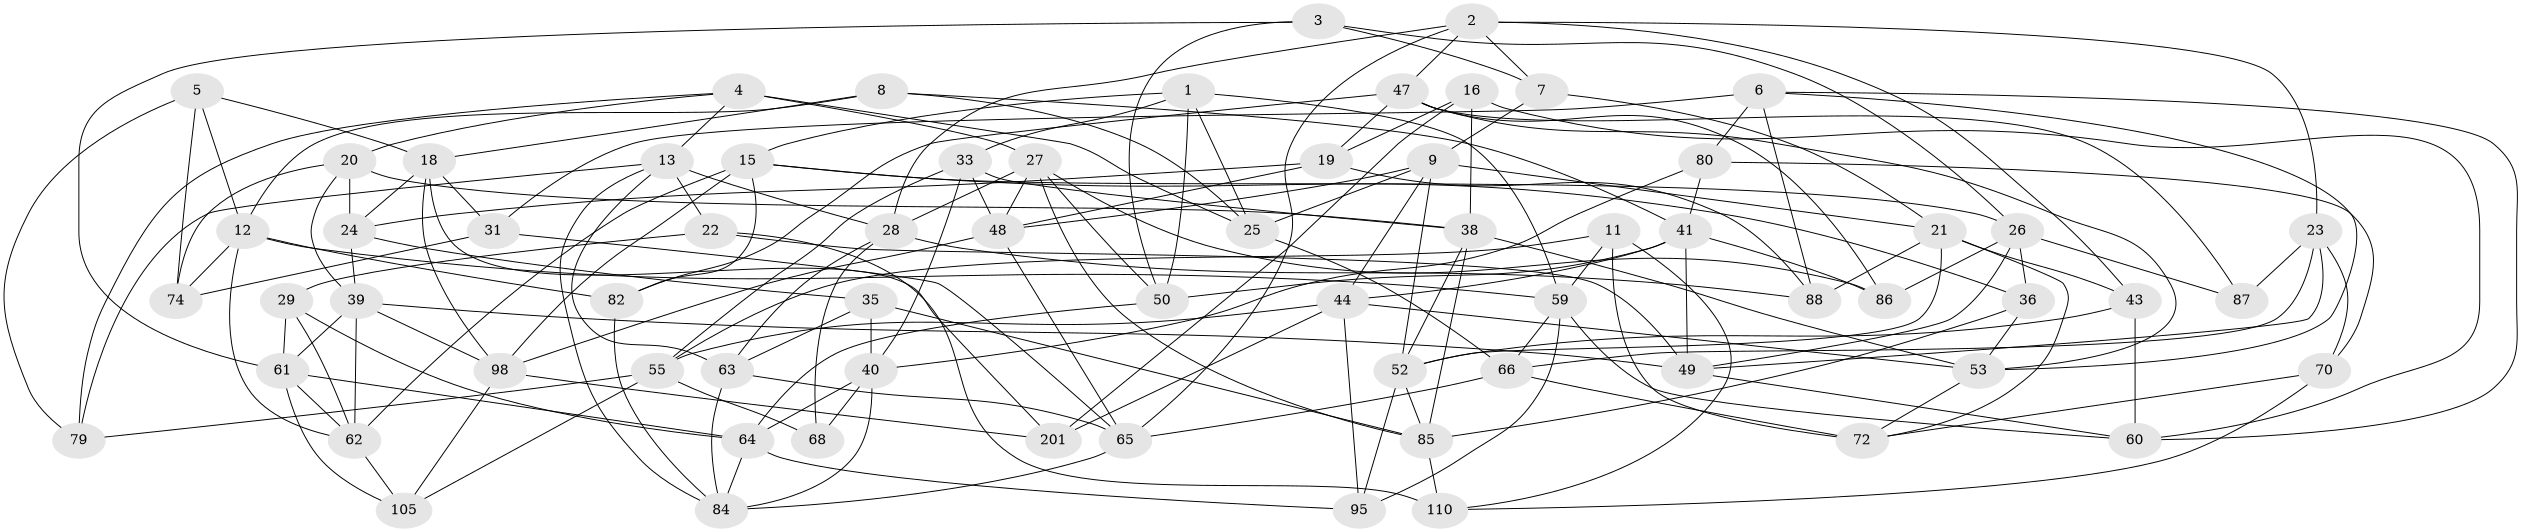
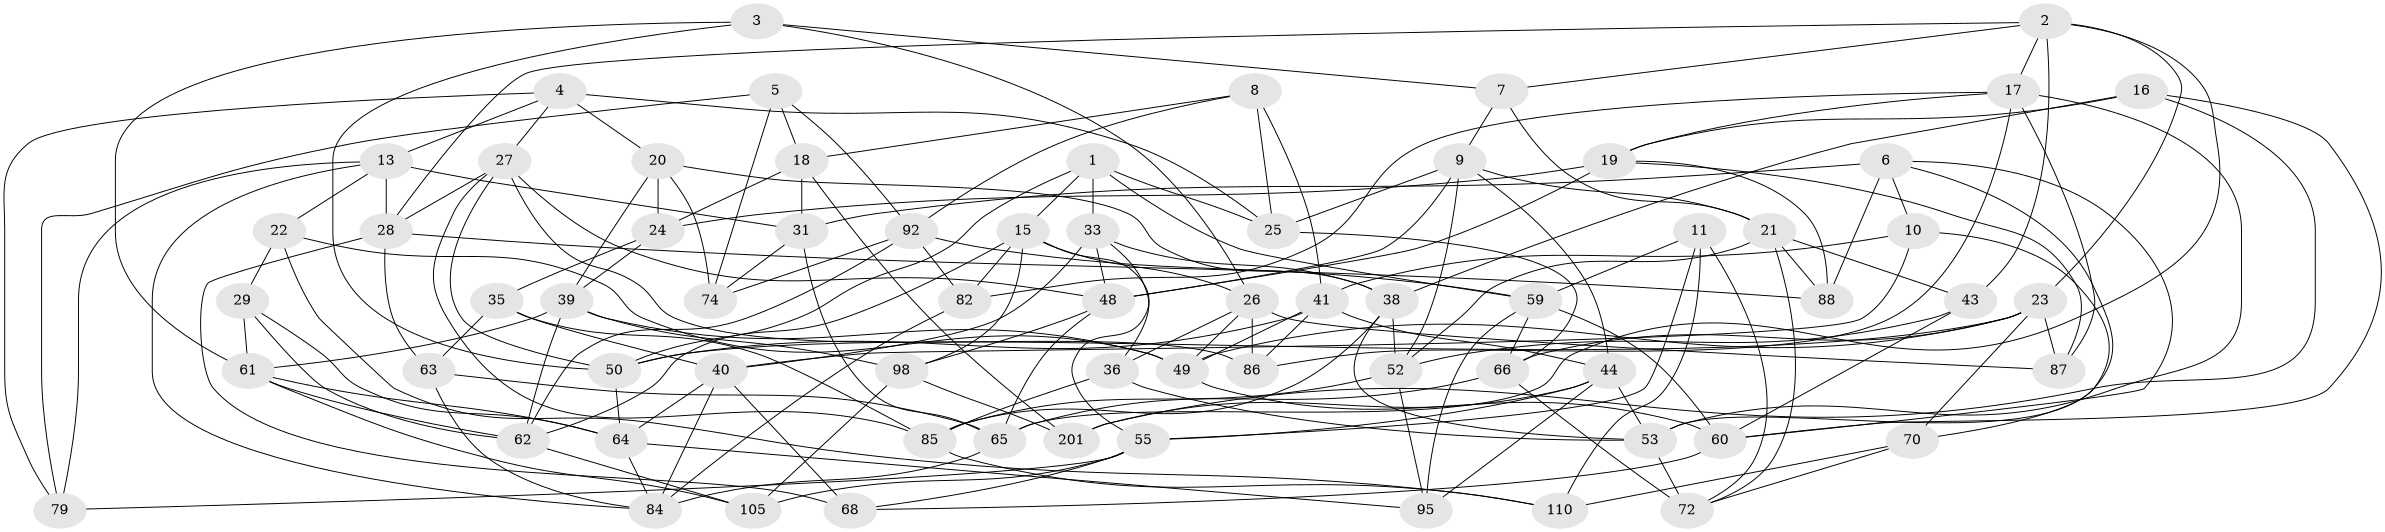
(1402, 91) -> (2013, 91)
(1705, 161) -> (1913, 231)
none -> (1891, 197)
(243, 231) -> (911, 231)
(438, 278) -> none
(574, 301) -> (593, 198)
none -> (1330, 347)
none -> (1332, 495)
